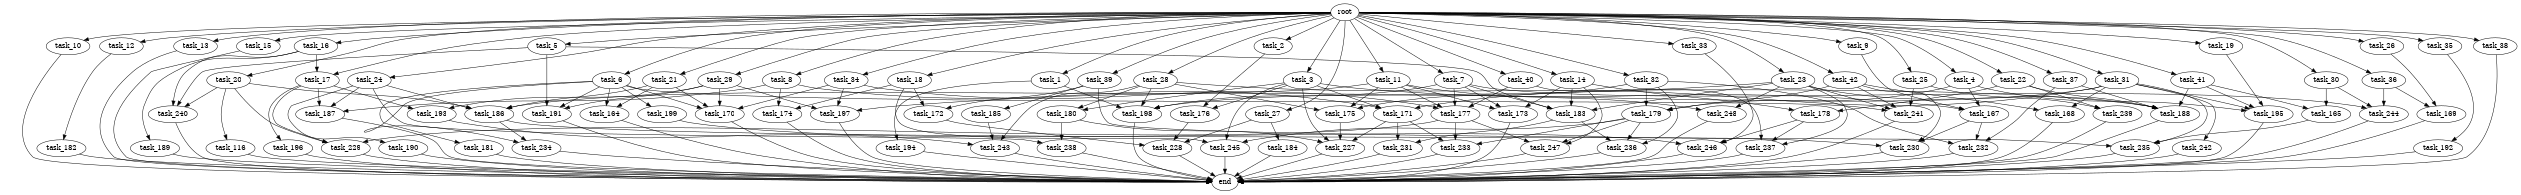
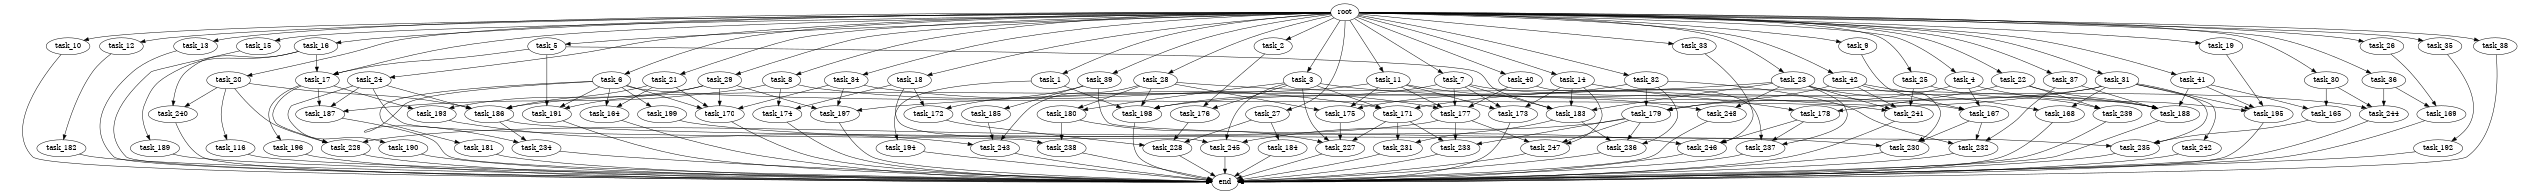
(346, 58) -> (433, 60)
